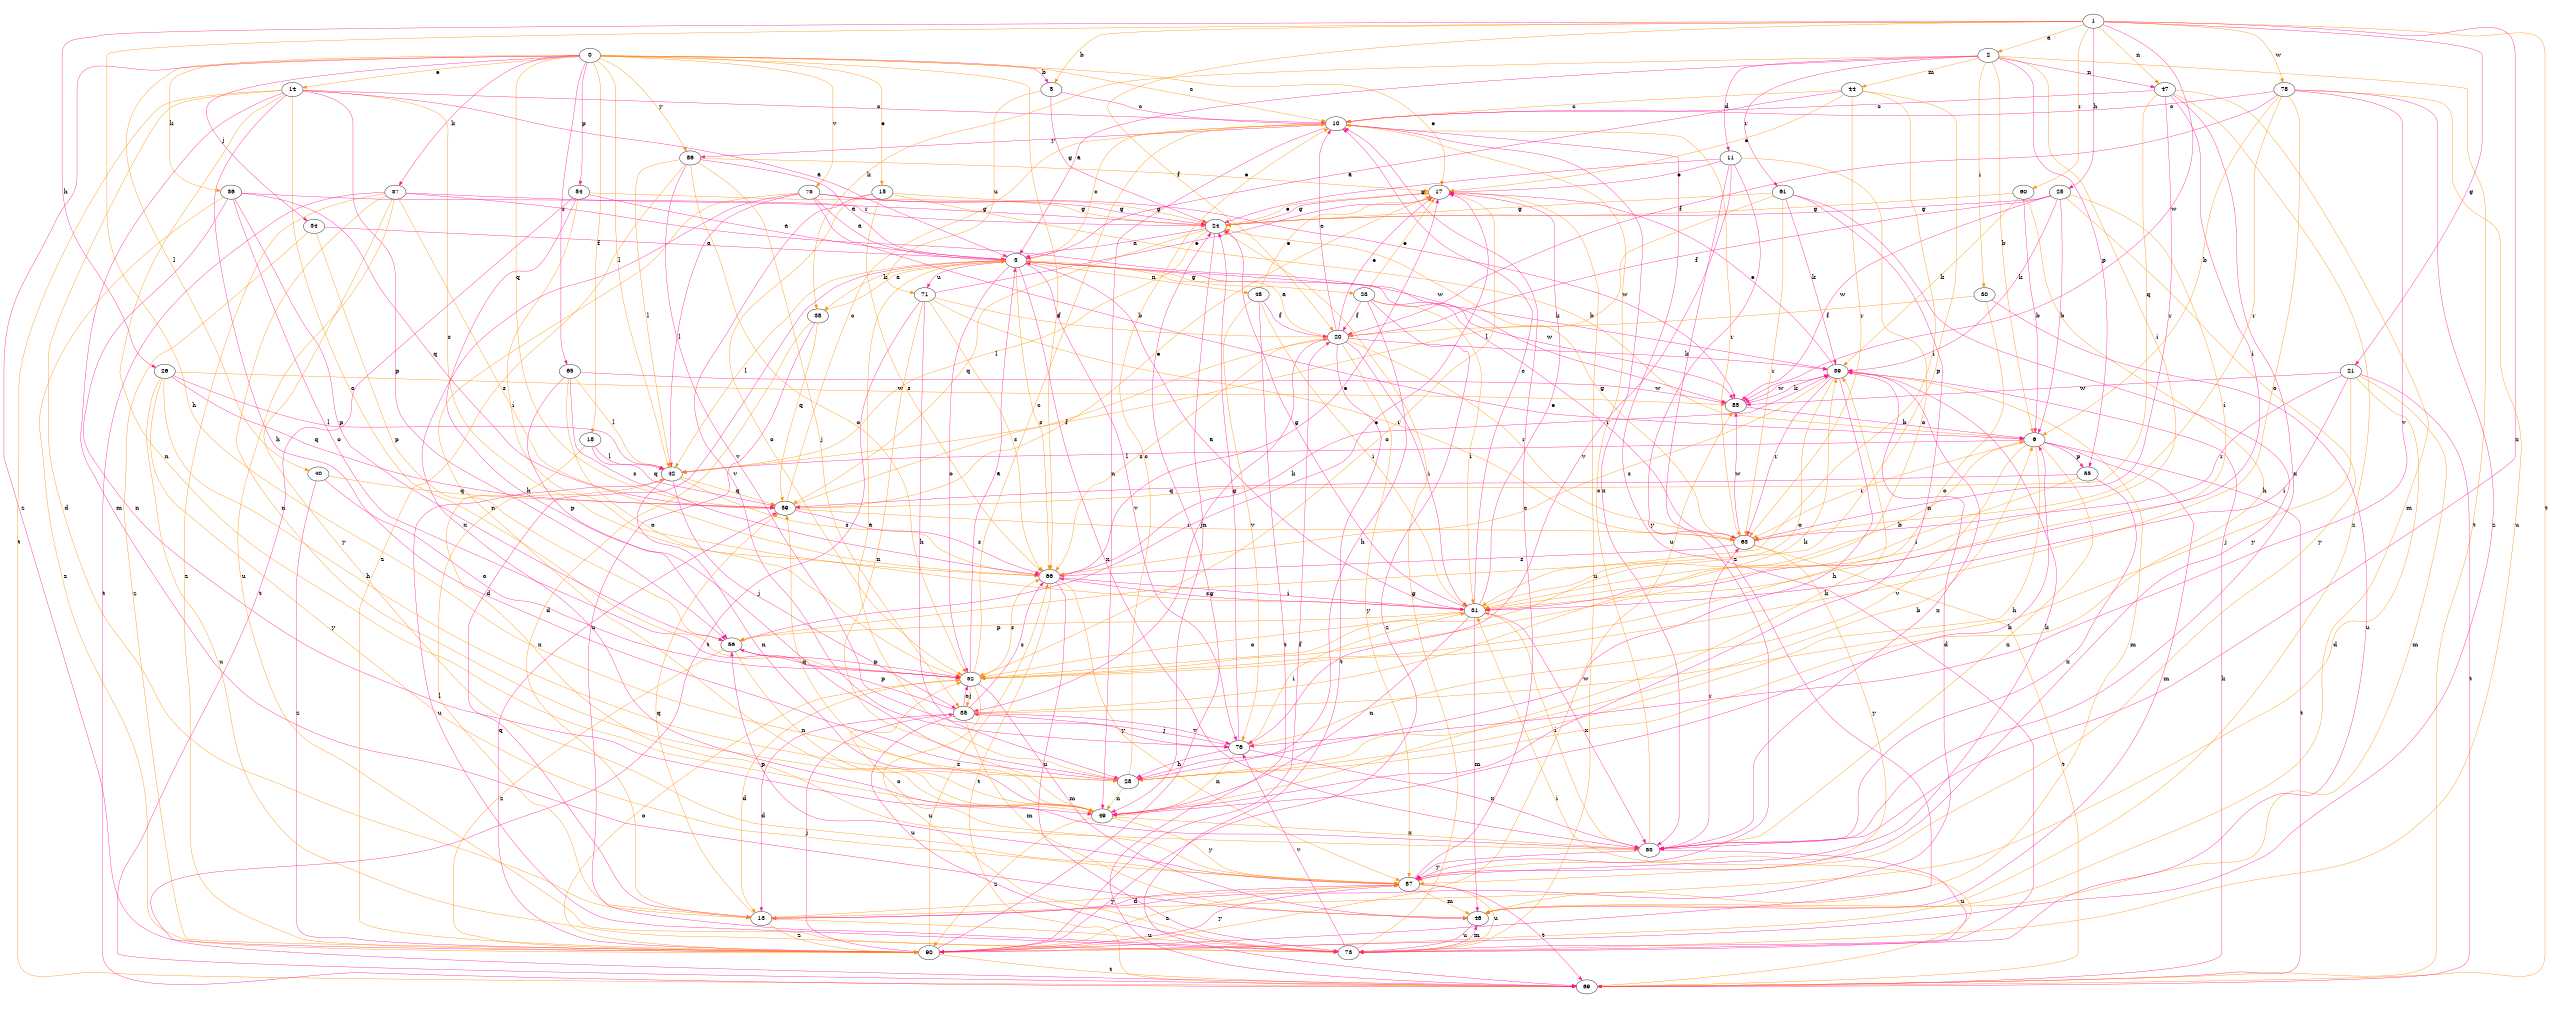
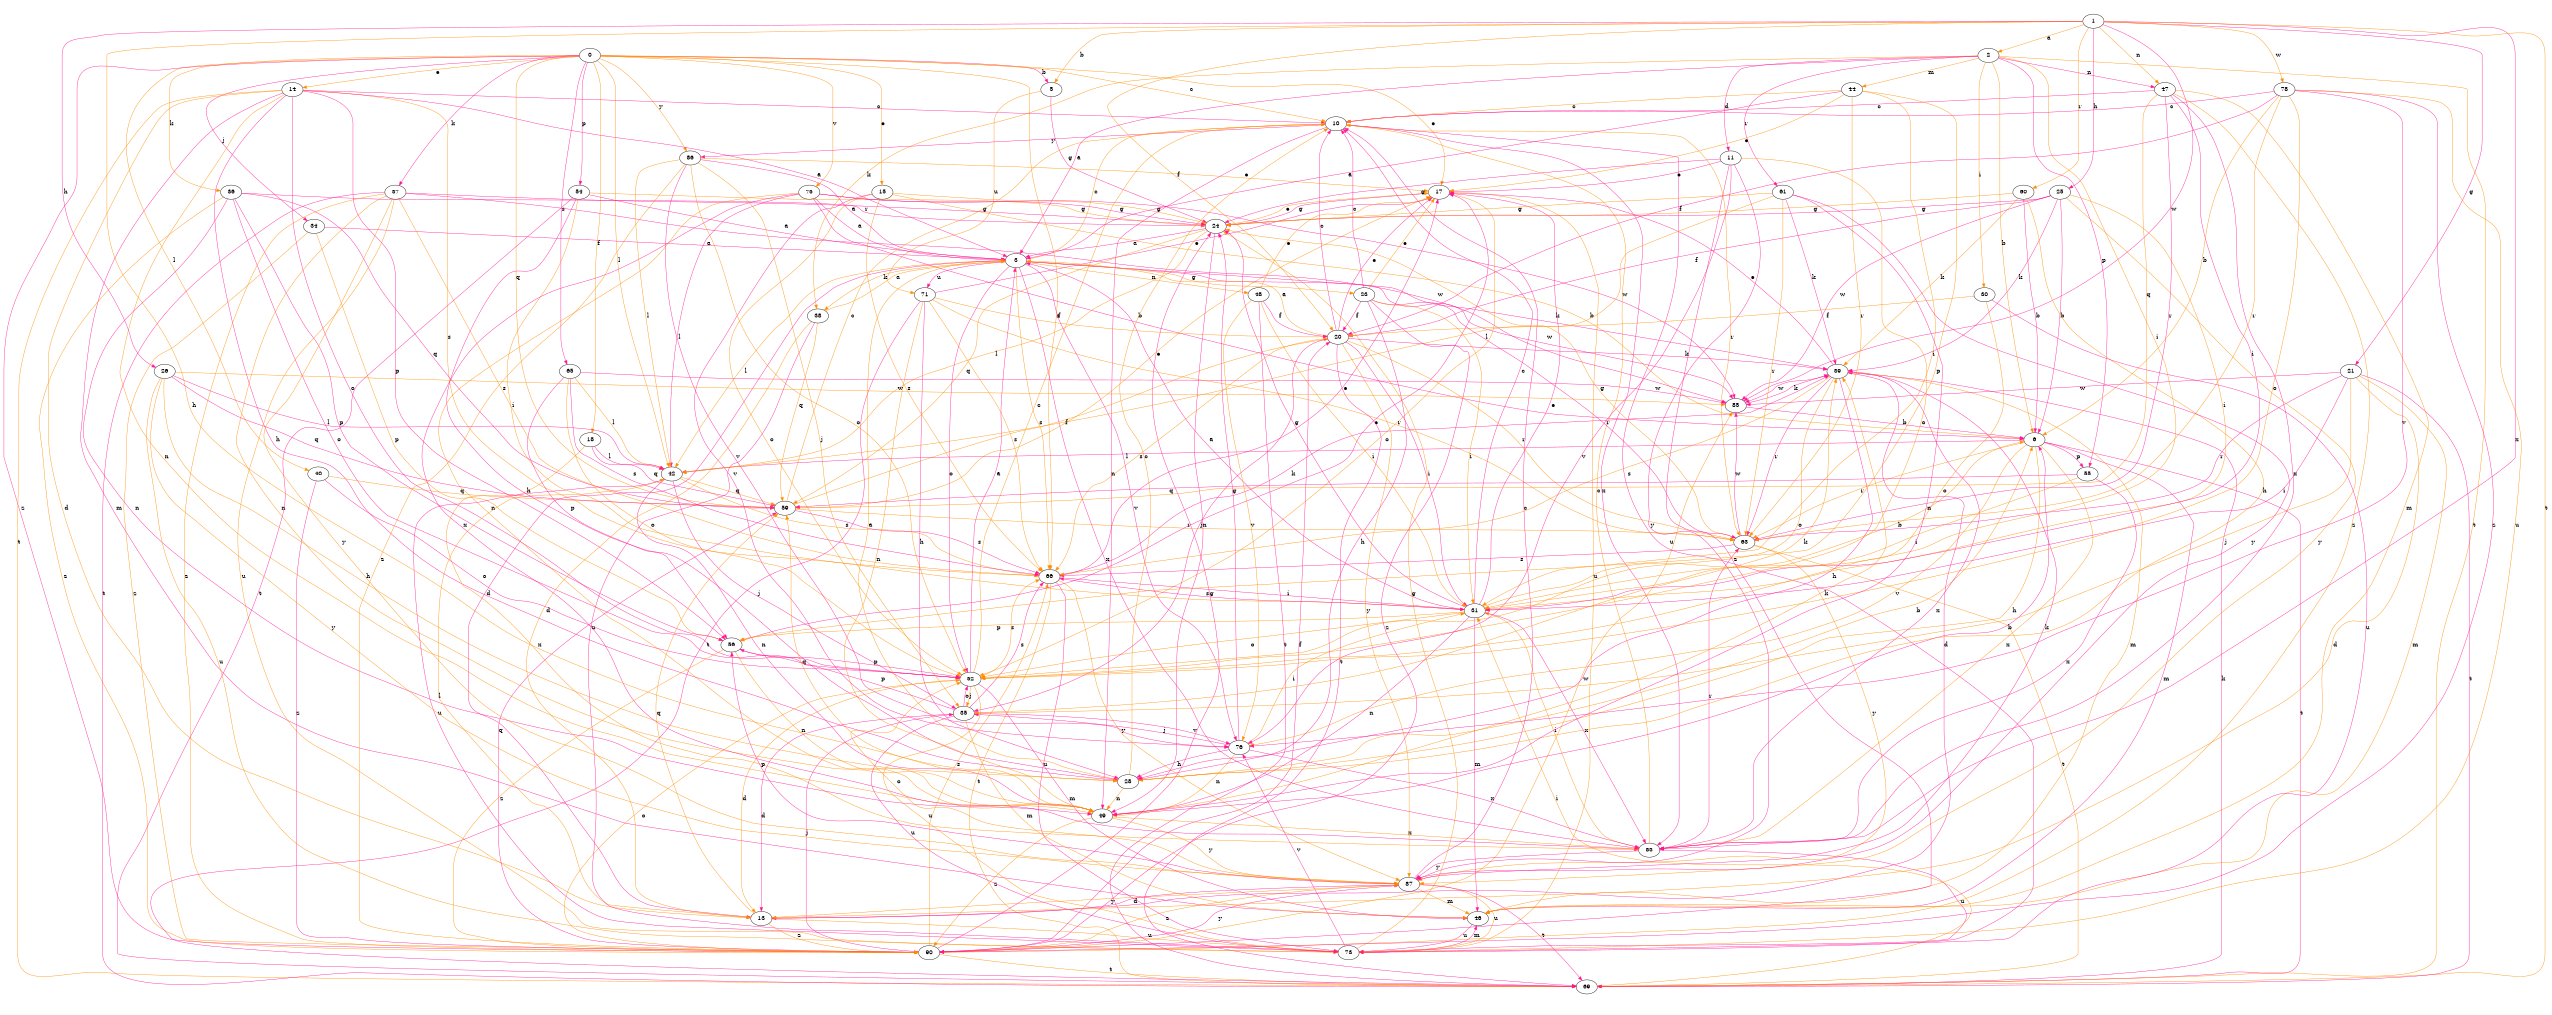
(1158, 113) -> (1353, 210)
(491, 524) -> (491, 524)
